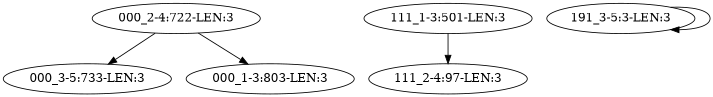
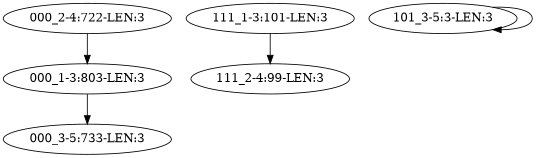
(448, 18) -> (270, 18)
(621, 18) -> (443, 18)
(135, 46) -> (87, 105)
(448, 79) -> (270, 79)
